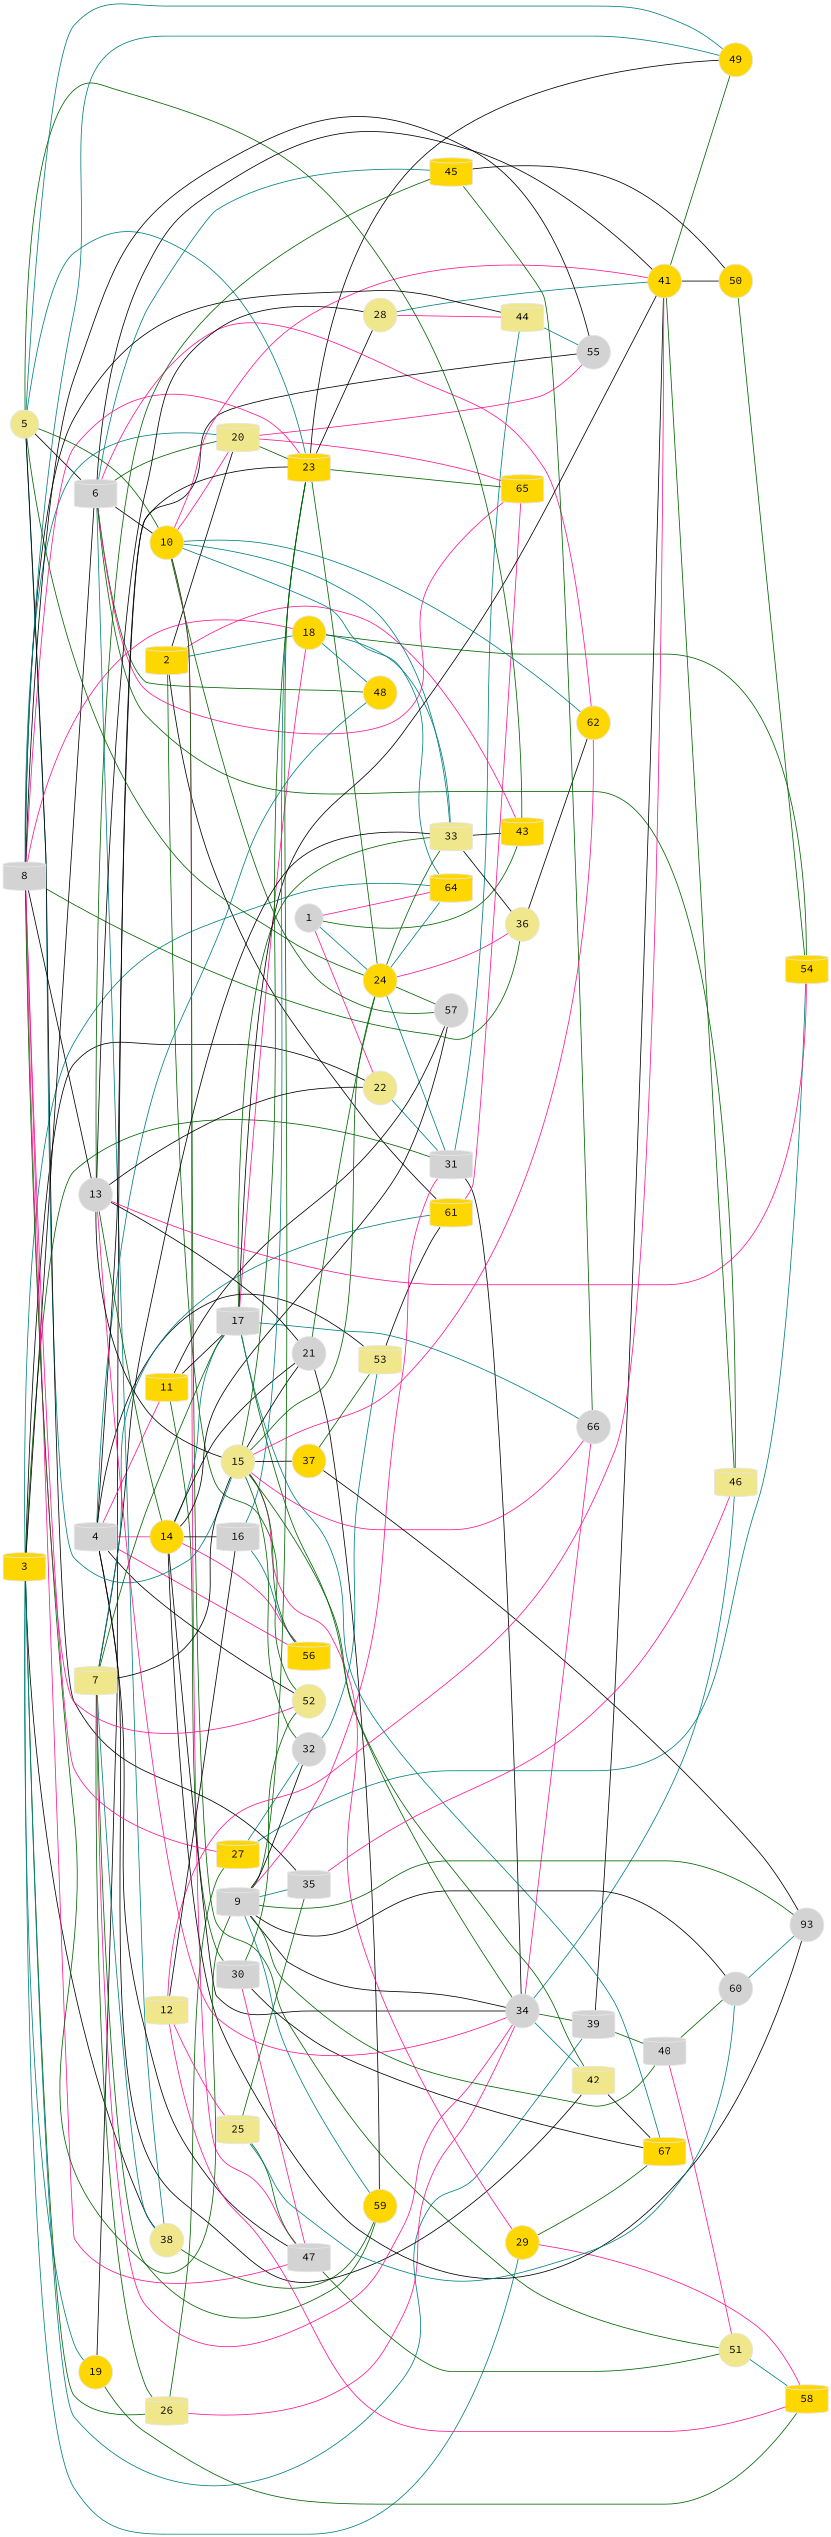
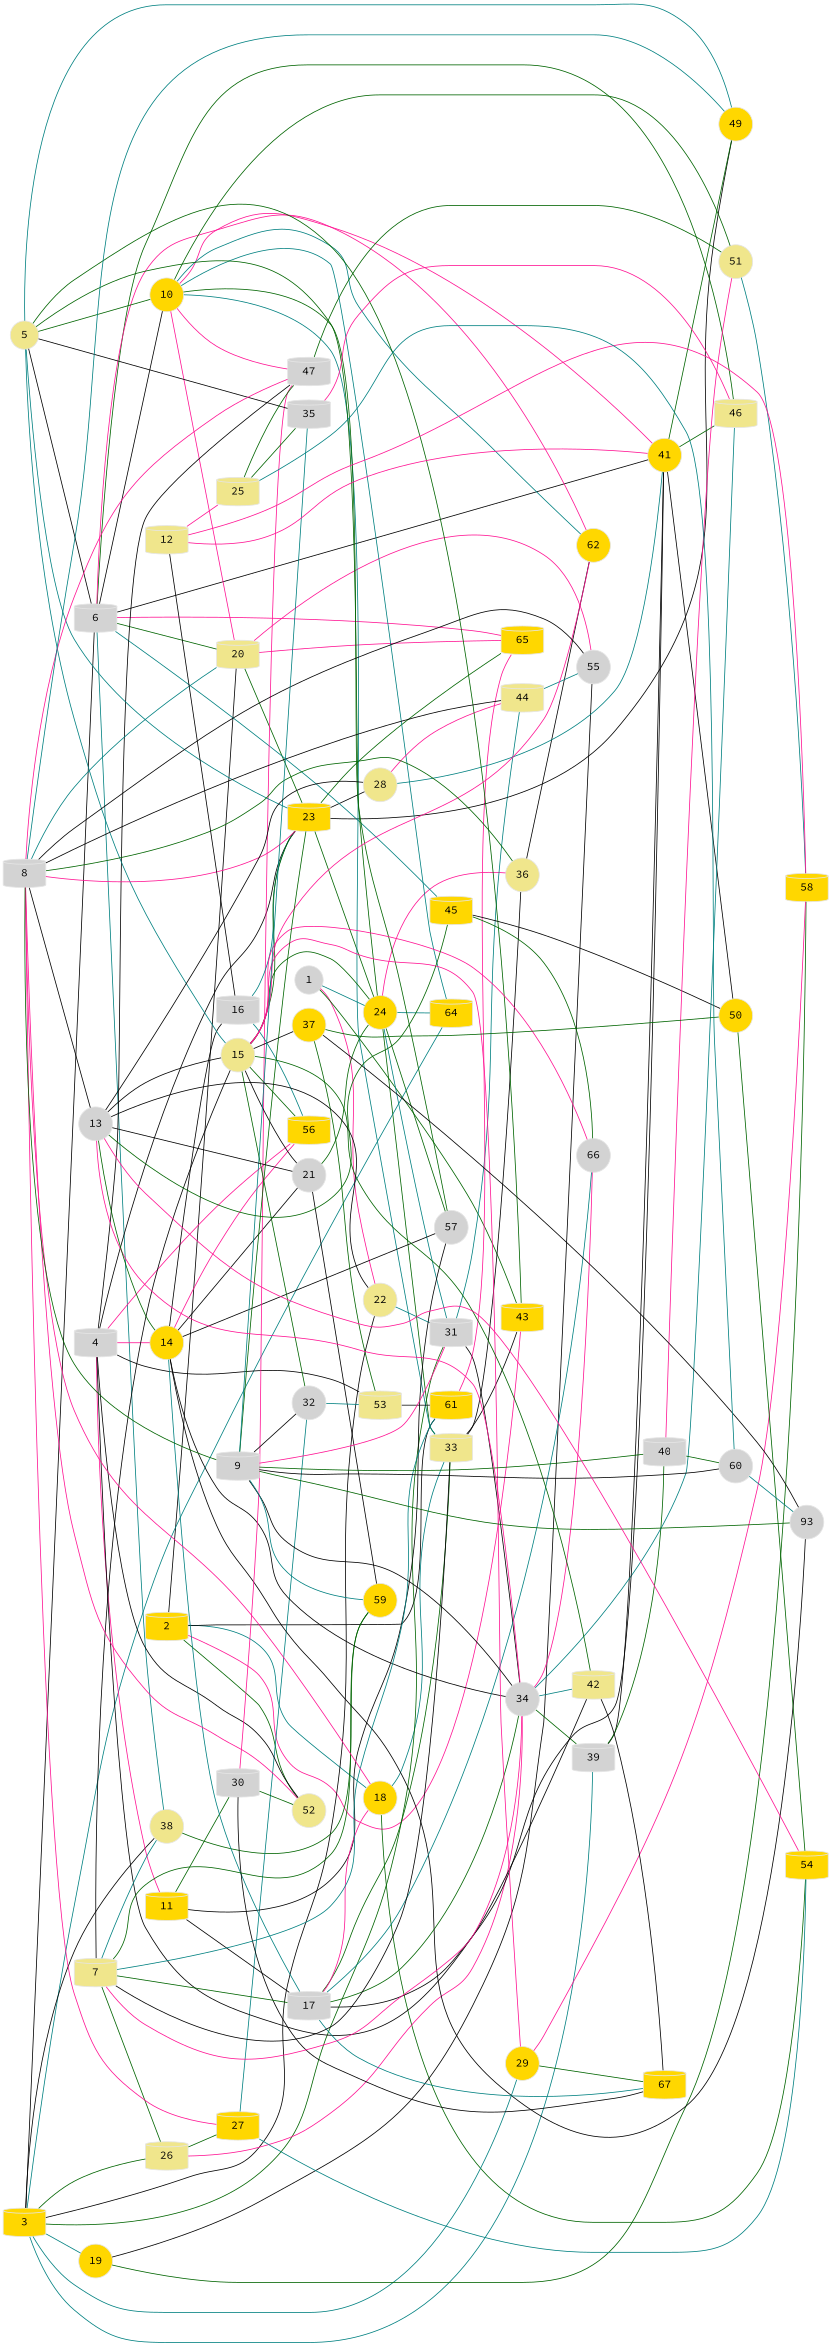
(380, 693) -> none
(376, 904) -> none
none -> (522, 1032)
